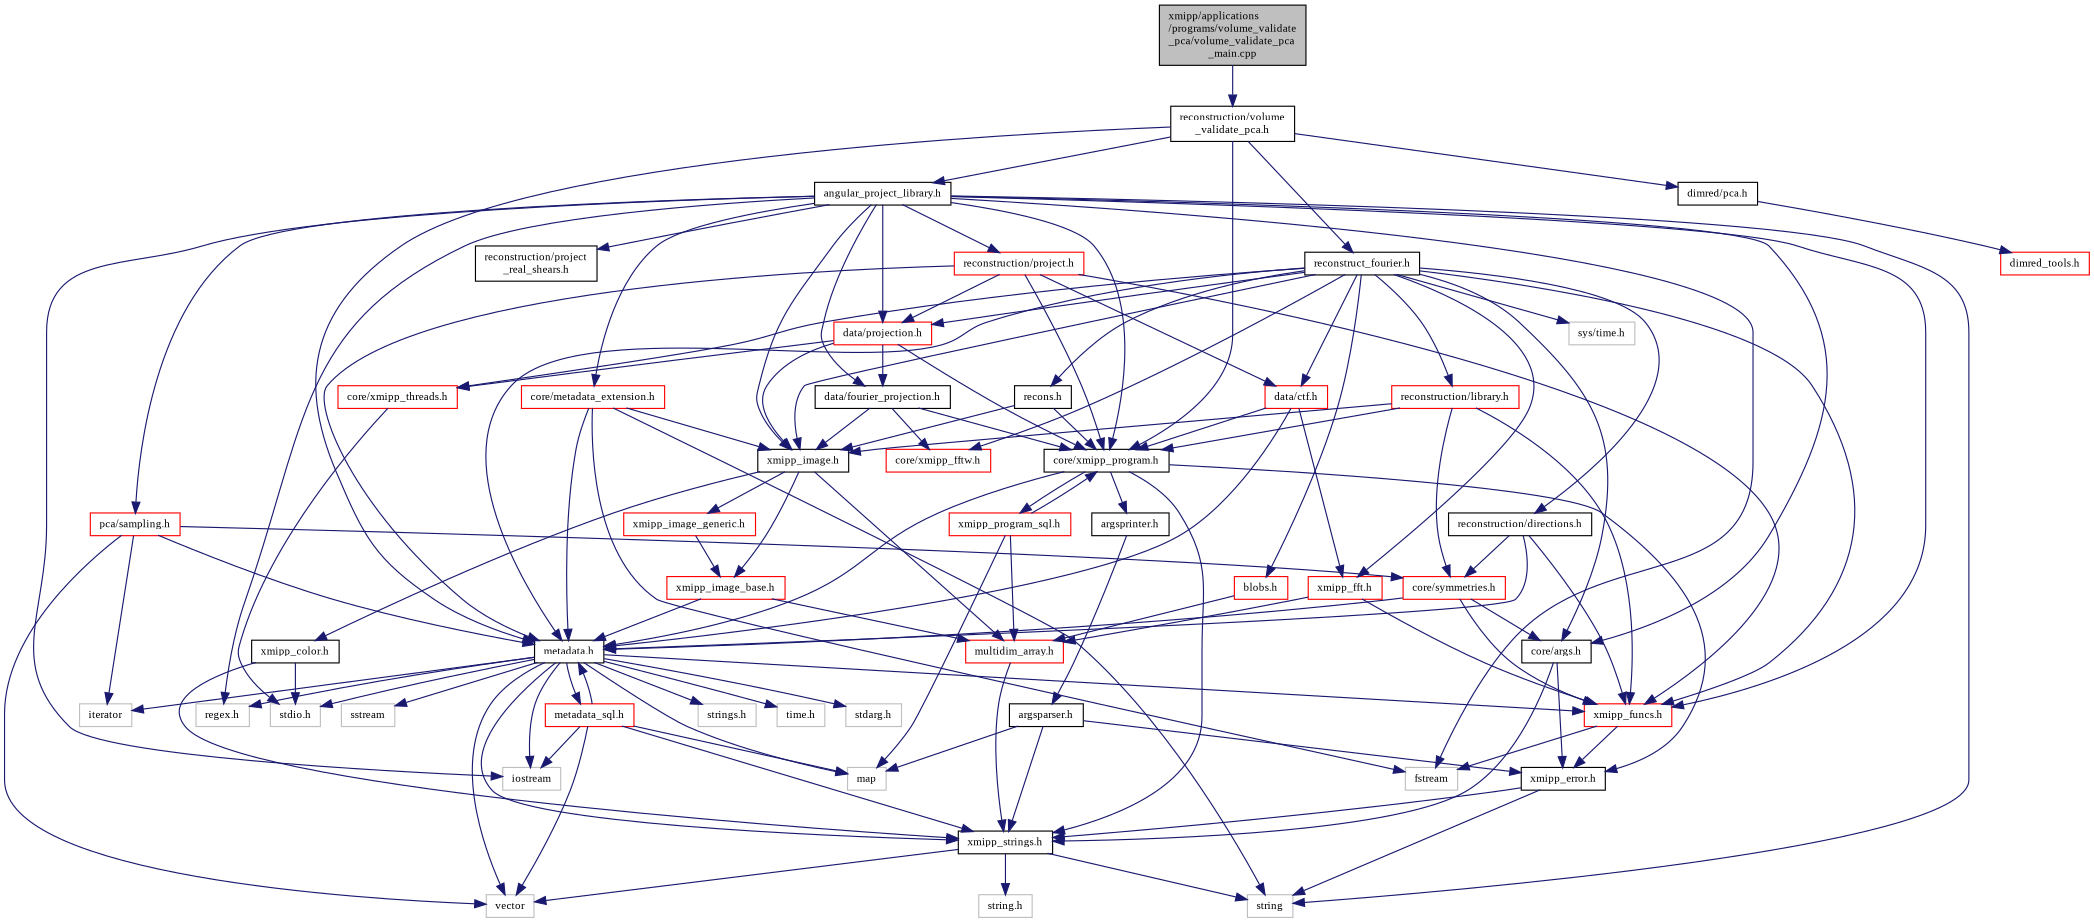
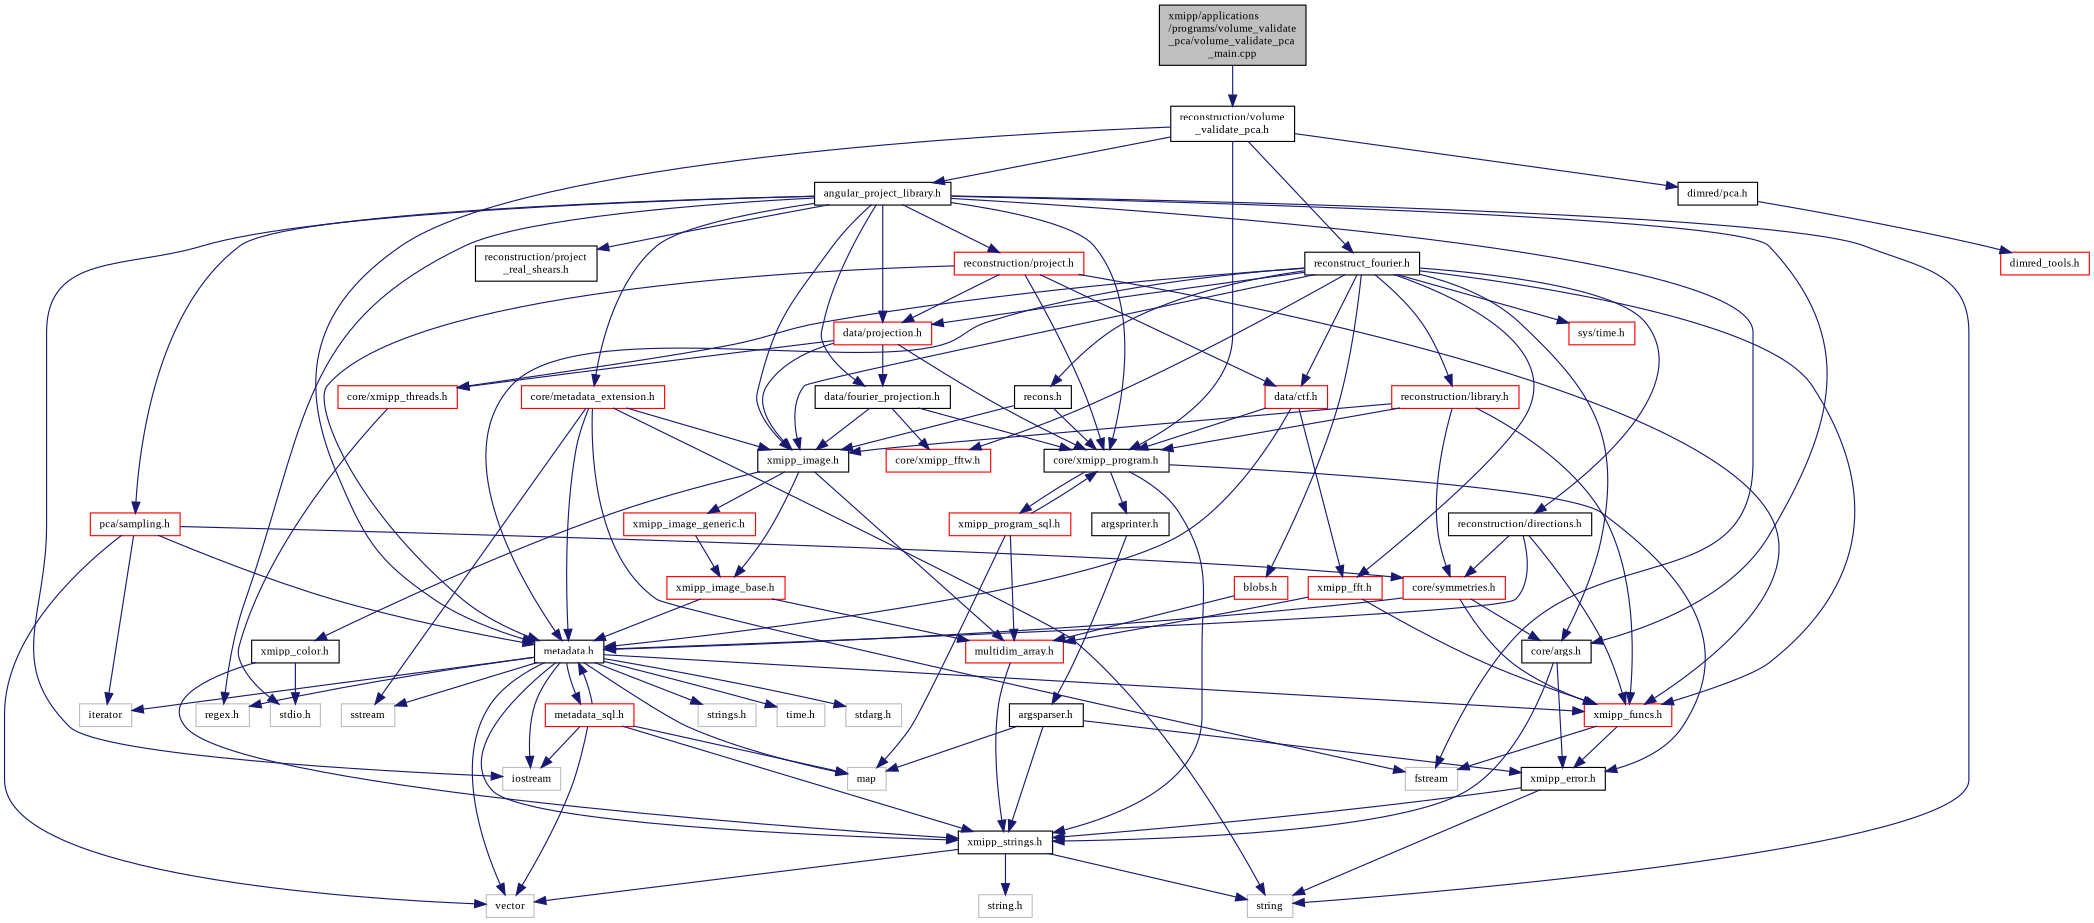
(1794, 245) -> none
(1602, 333) -> (1602, 333)
none -> (484, 551)
(846, 573) -> none
(433, 680) -> none
